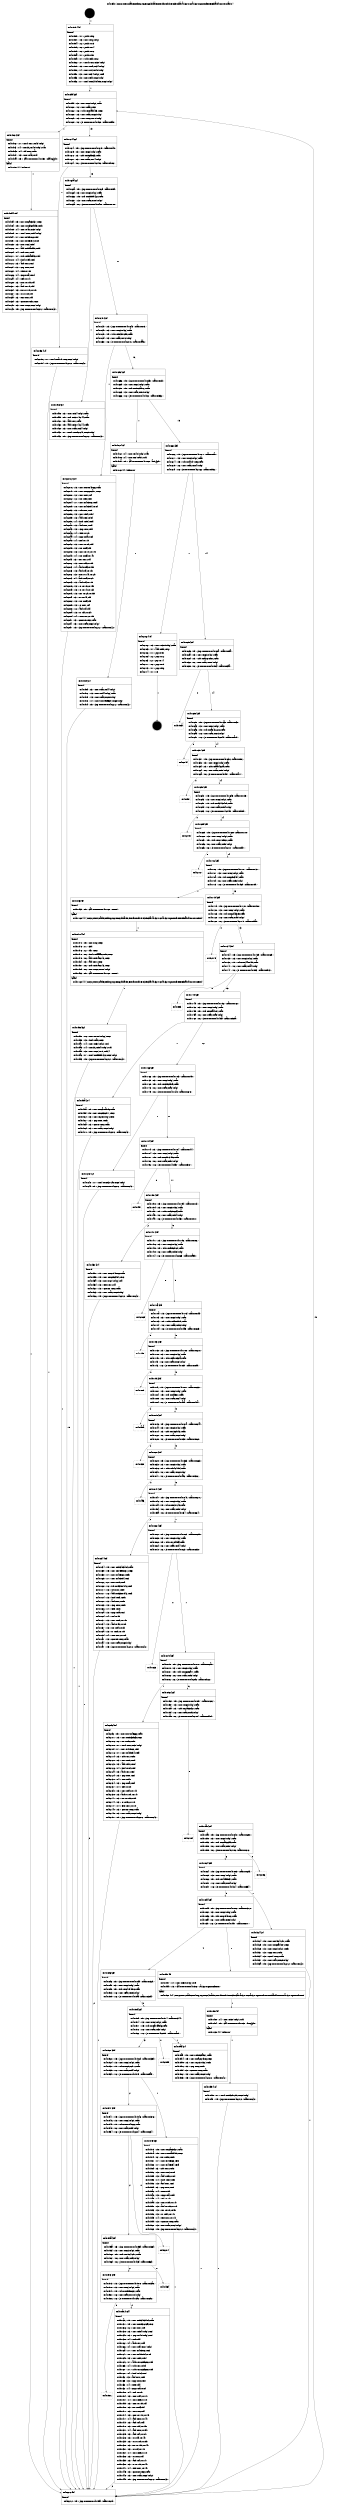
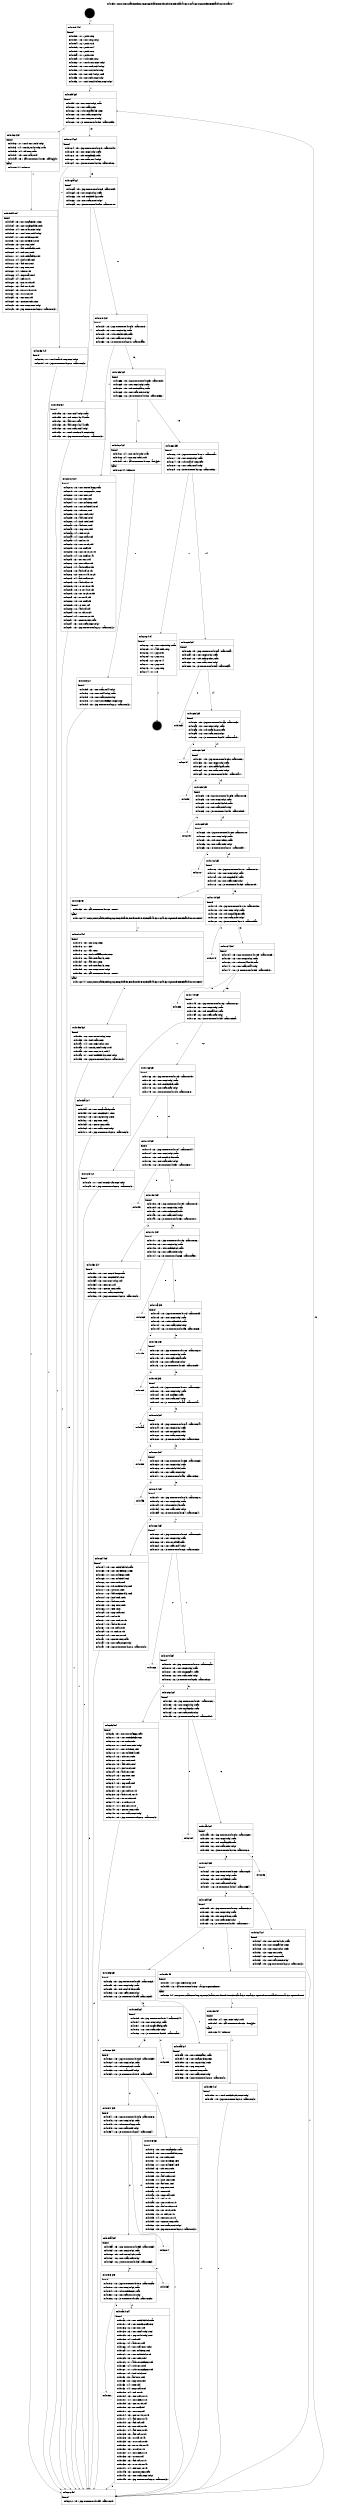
none -> (56, 1466)
none -> (207, 1771)
(175, 2040) -> (187, 2010)
